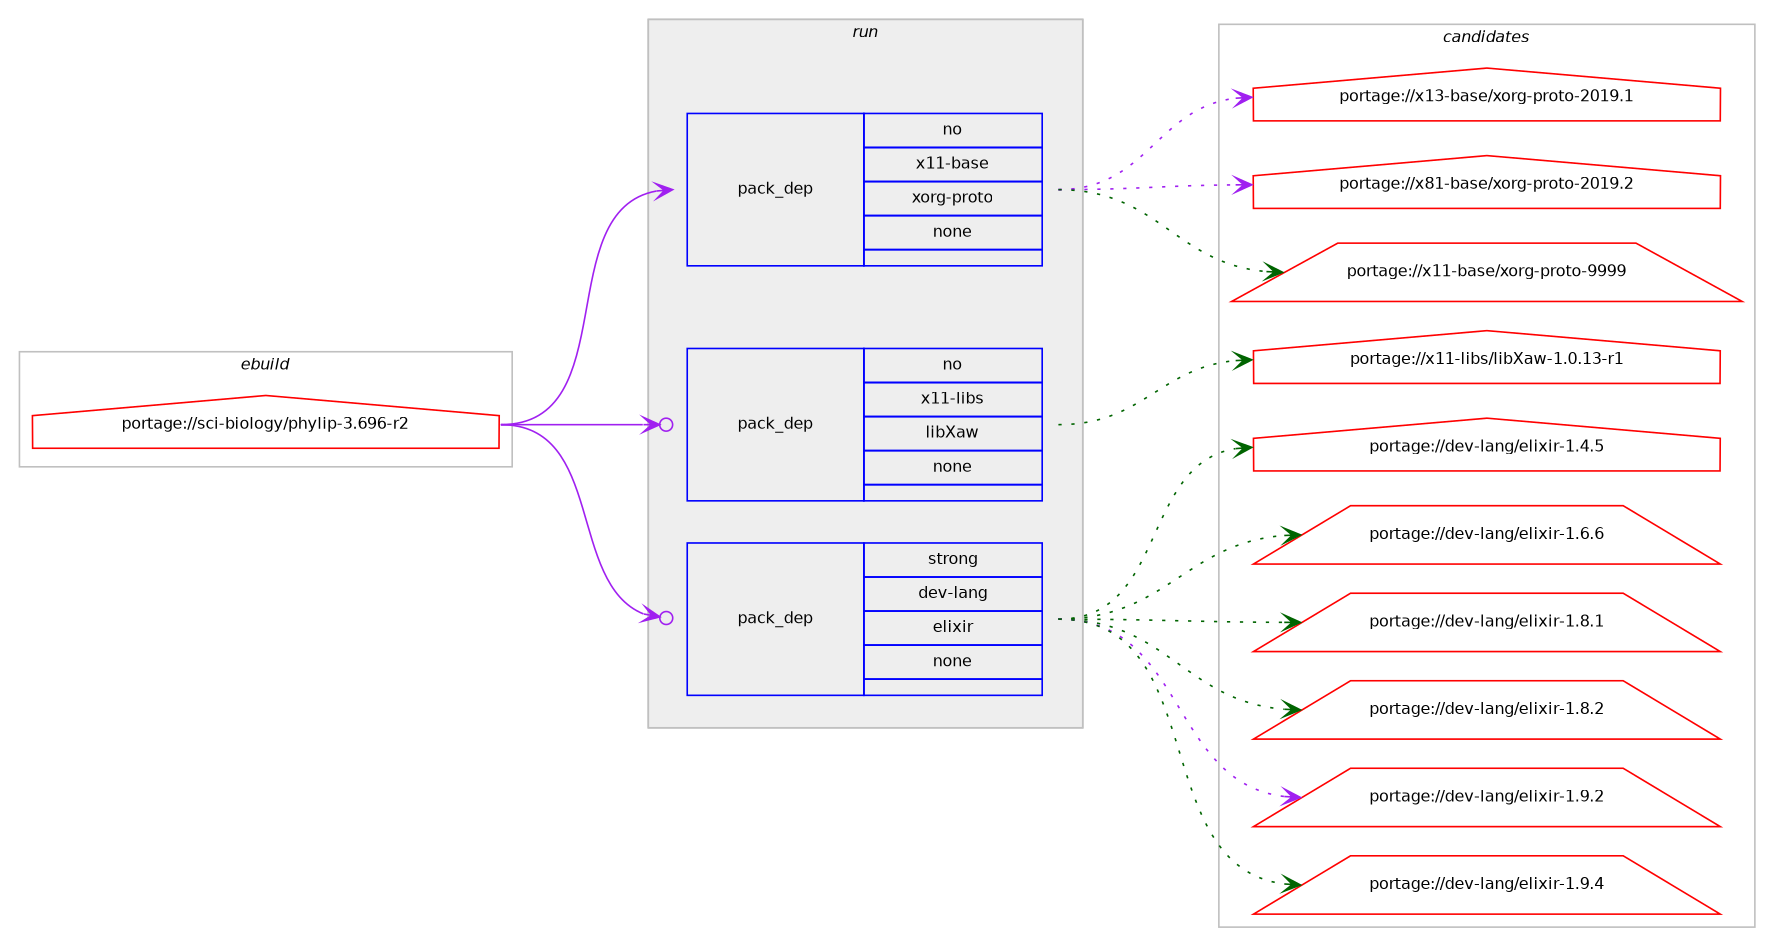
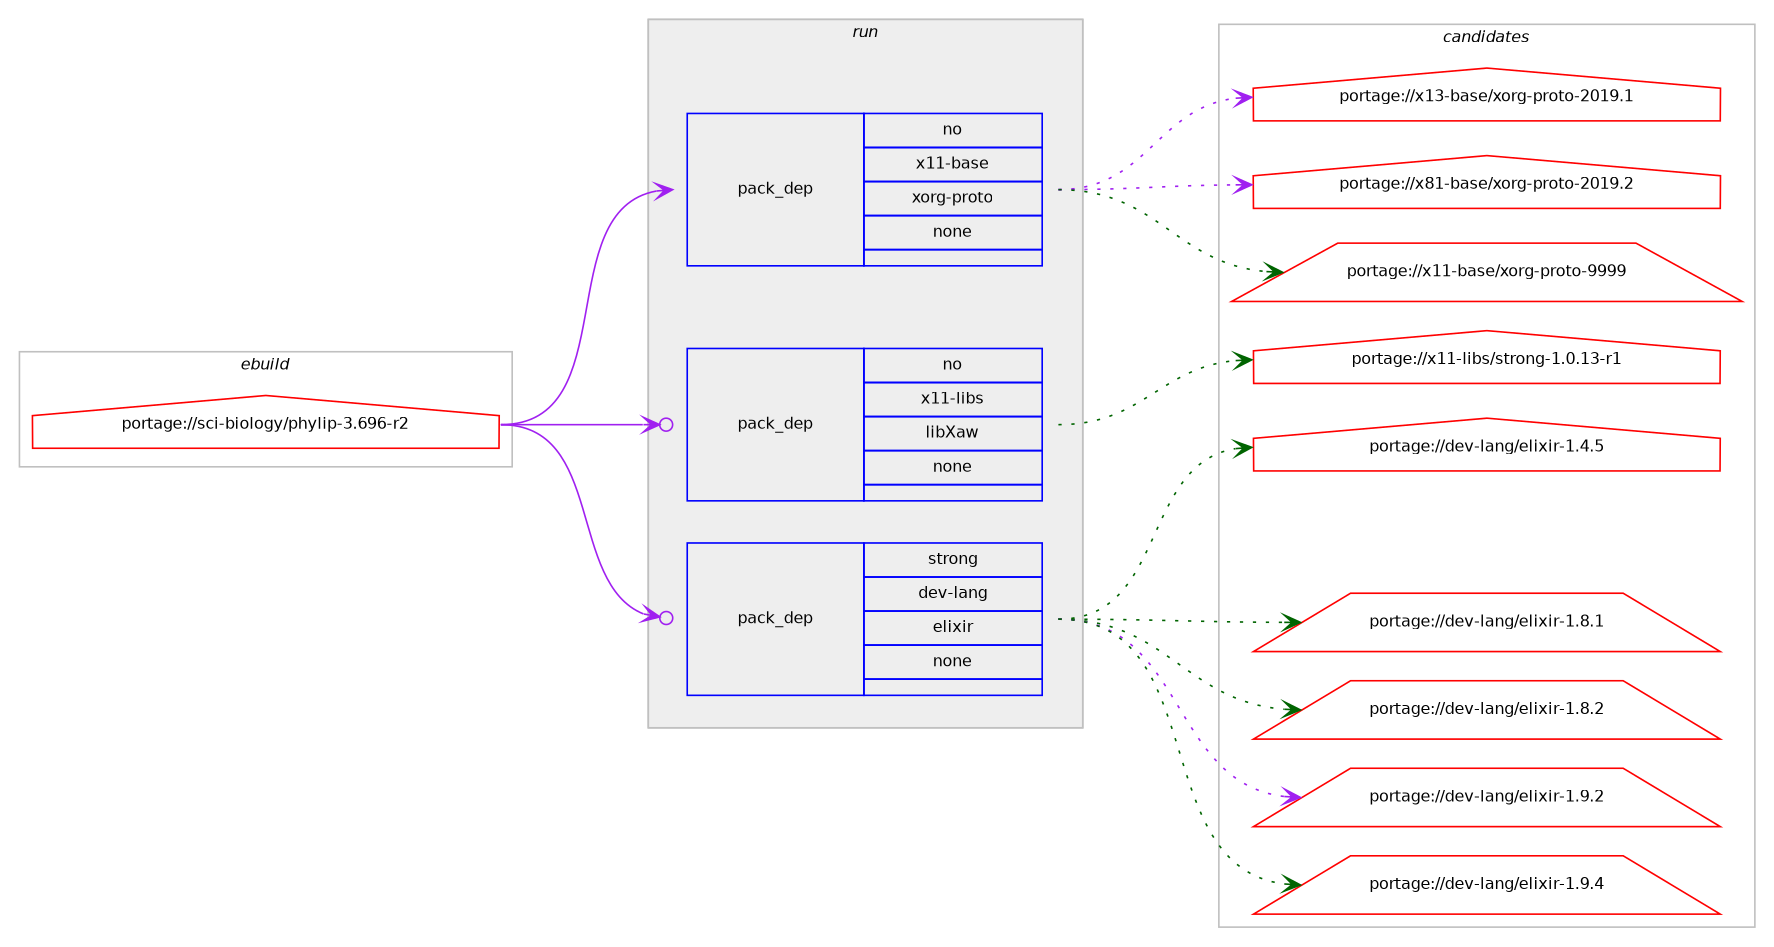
(1487, 360) -> (1487, 360)
(1487, 535) -> none
